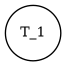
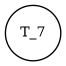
(33, 33) -> (33, 33)
